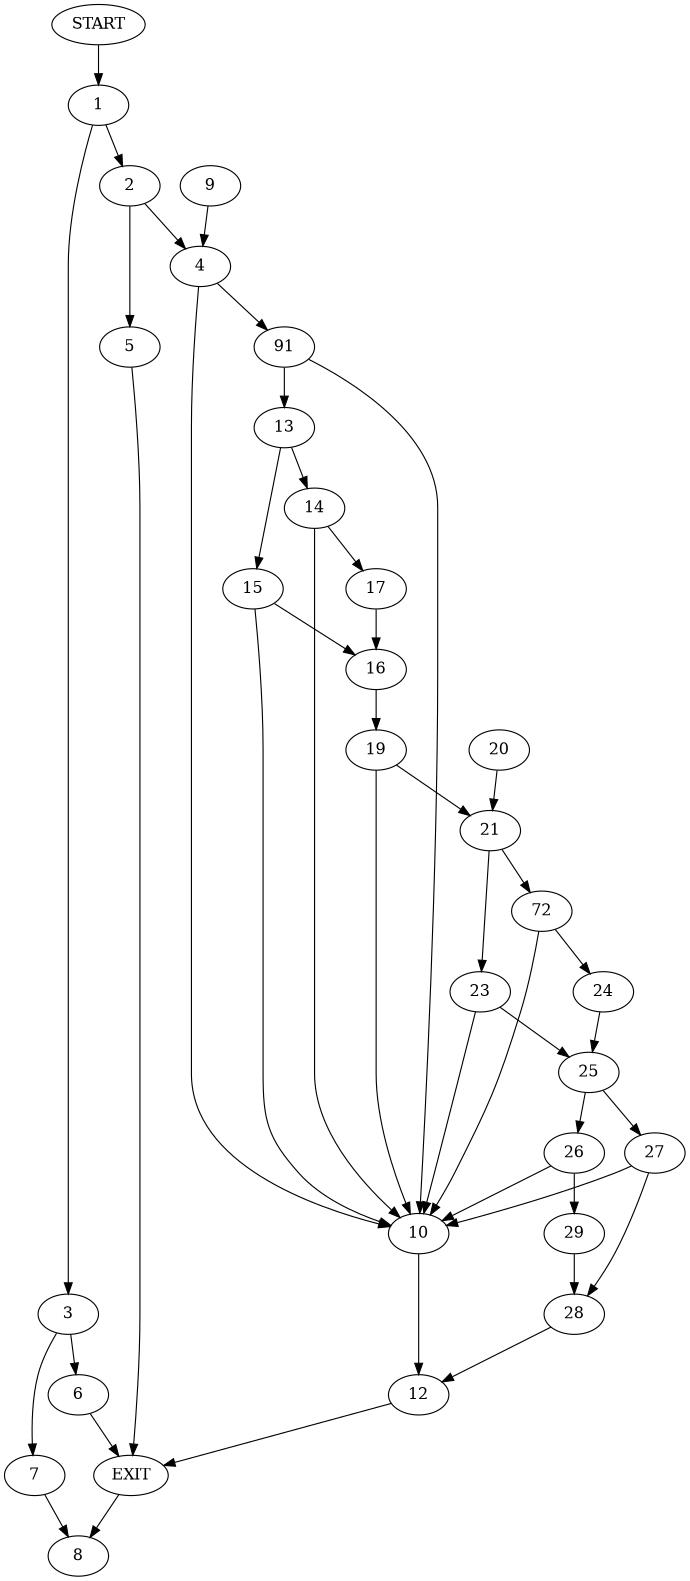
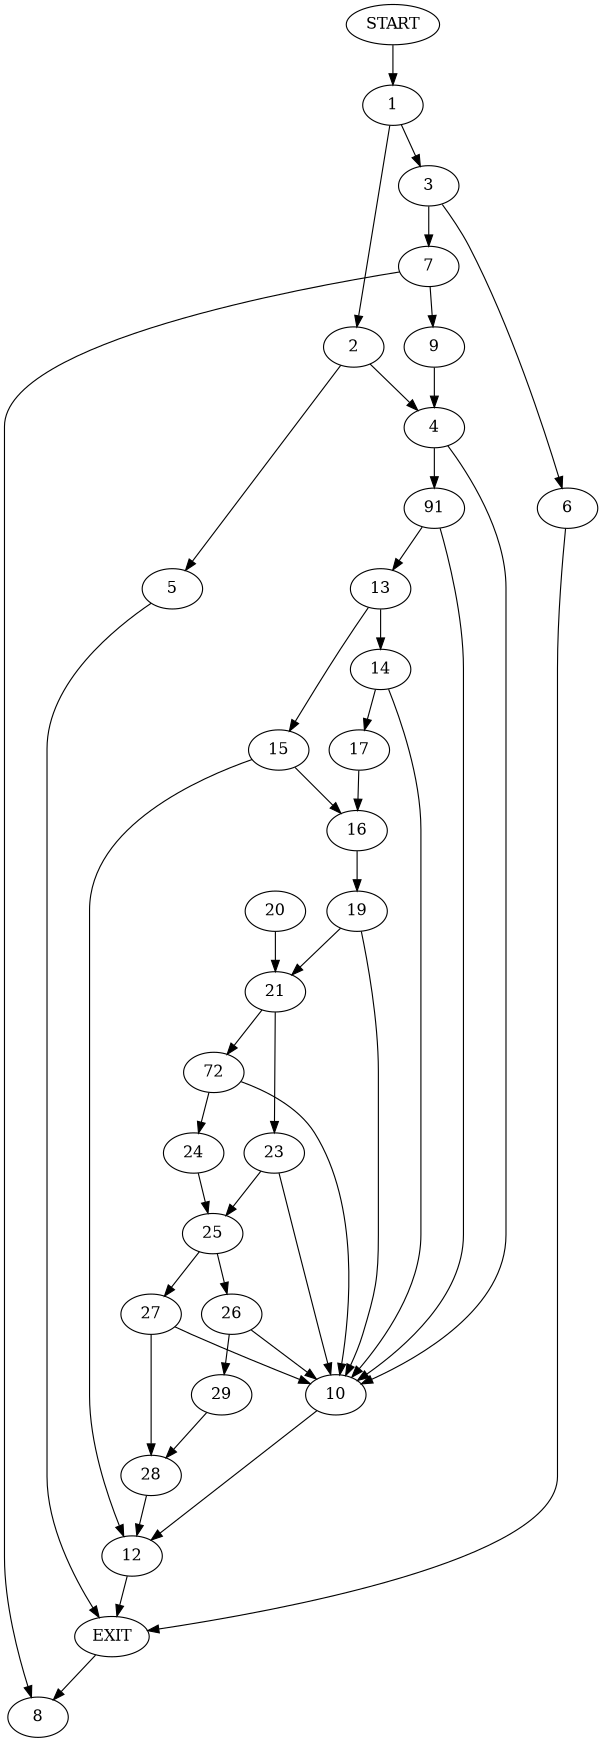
none -> (431, 301)
(263, 944) -> (90, 1102)
